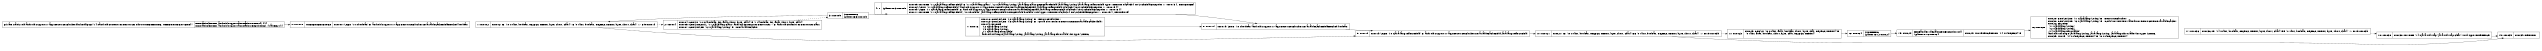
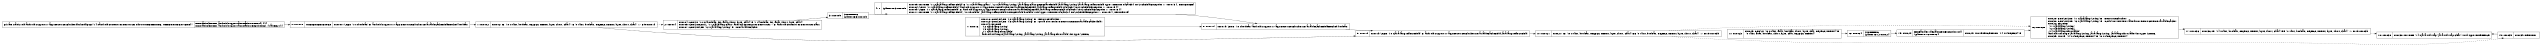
(719, 17) -> (472, 25)
(810, 19) -> (810, 19)
none -> (2181, 29)
(1724, 34) -> (1849, 26)
(2494, 36) -> (2496, 34)
(2087, 43) -> (2087, 43)
